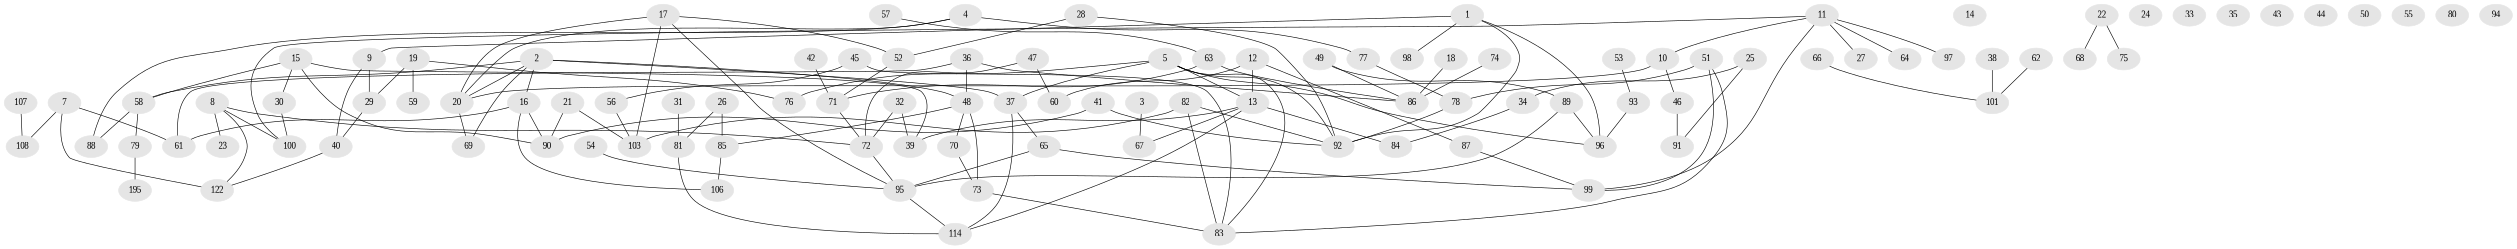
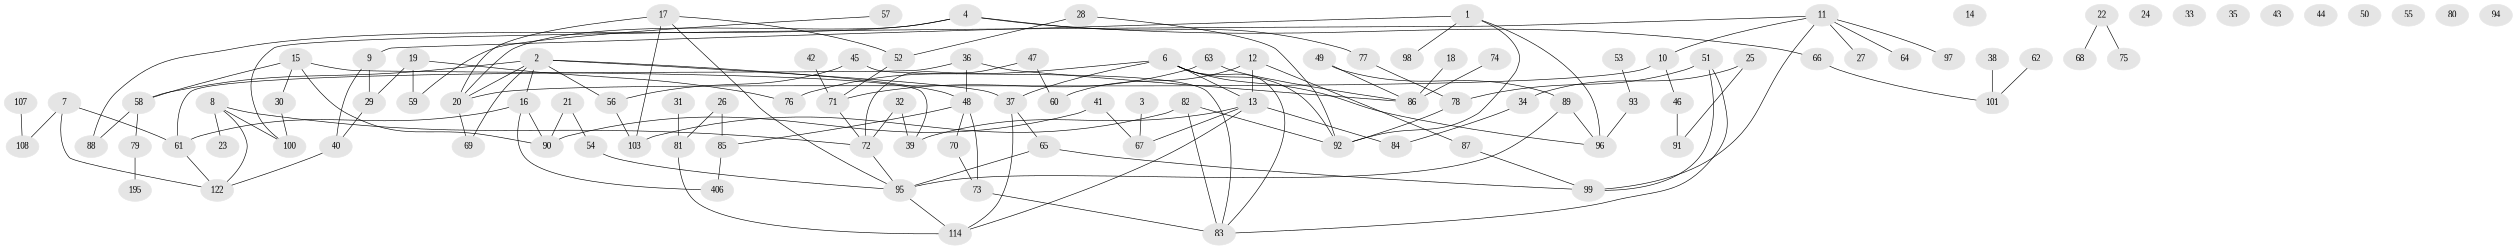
none -> (1392, 31)
(1079, 32) -> (639, 31)
(1165, 59) -> (1165, 59)
none -> (574, 81)
(601, 125) -> (579, 125)
(1215, 134) -> (1120, 126)
none -> (198, 169)
(717, 190) -> (717, 190)
